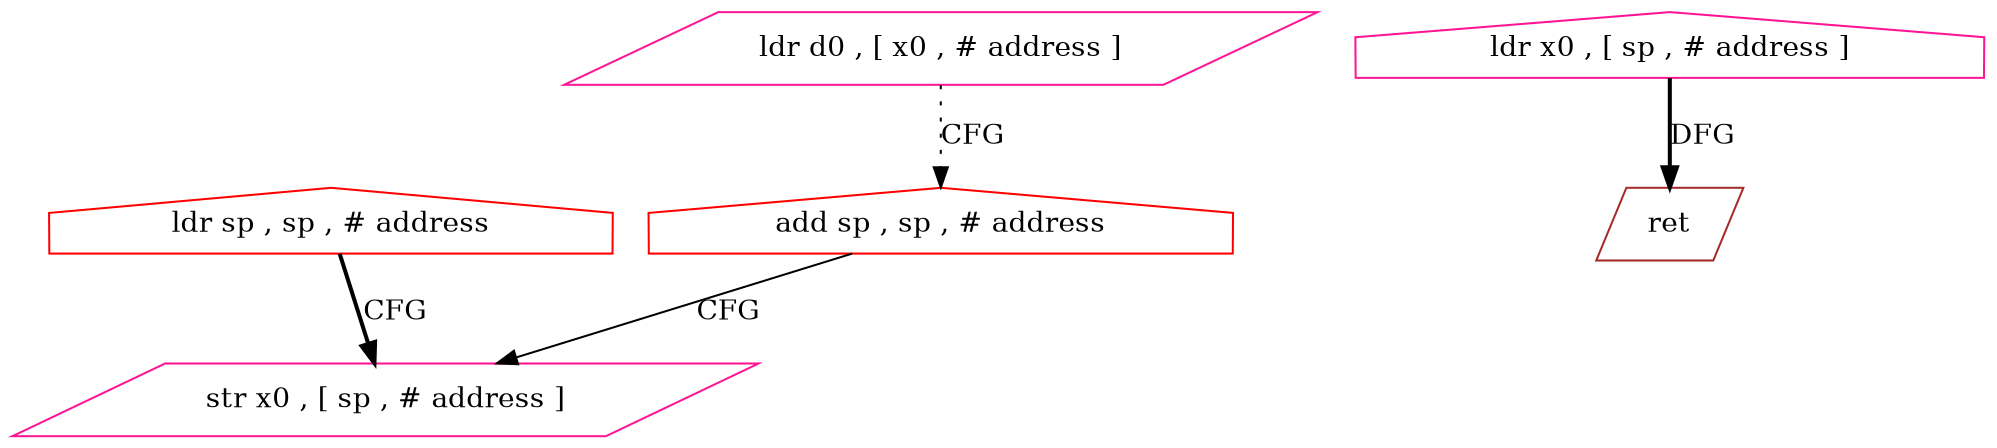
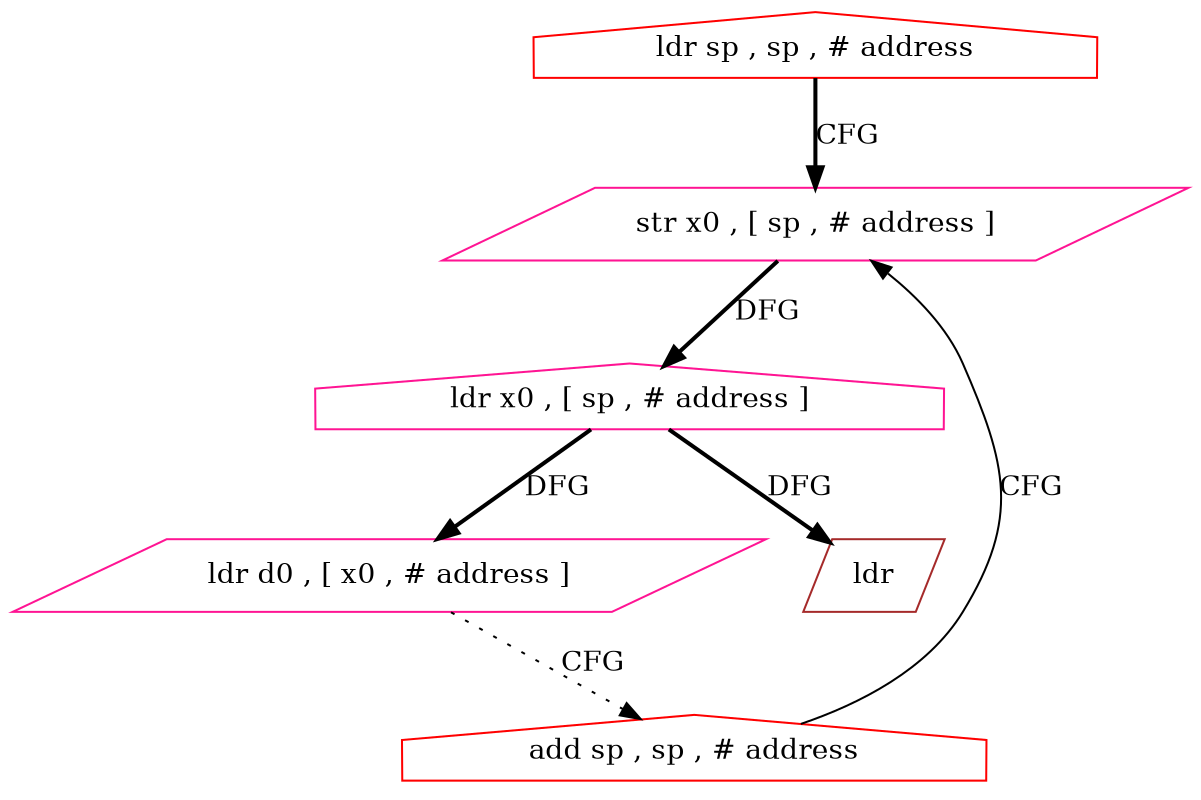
(1670, 224) -> (874, 576)
none -> (729, 306)
none -> (523, 478)
